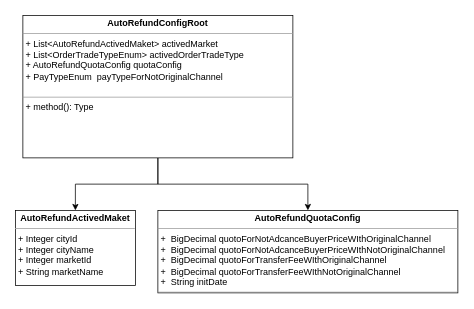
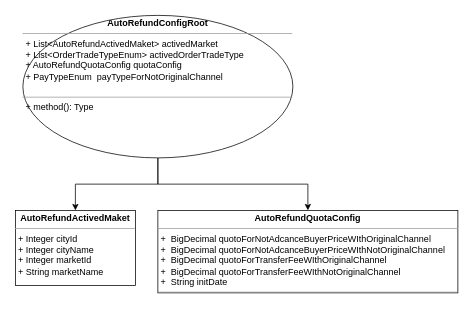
(158, 87) -> (158, 87)
